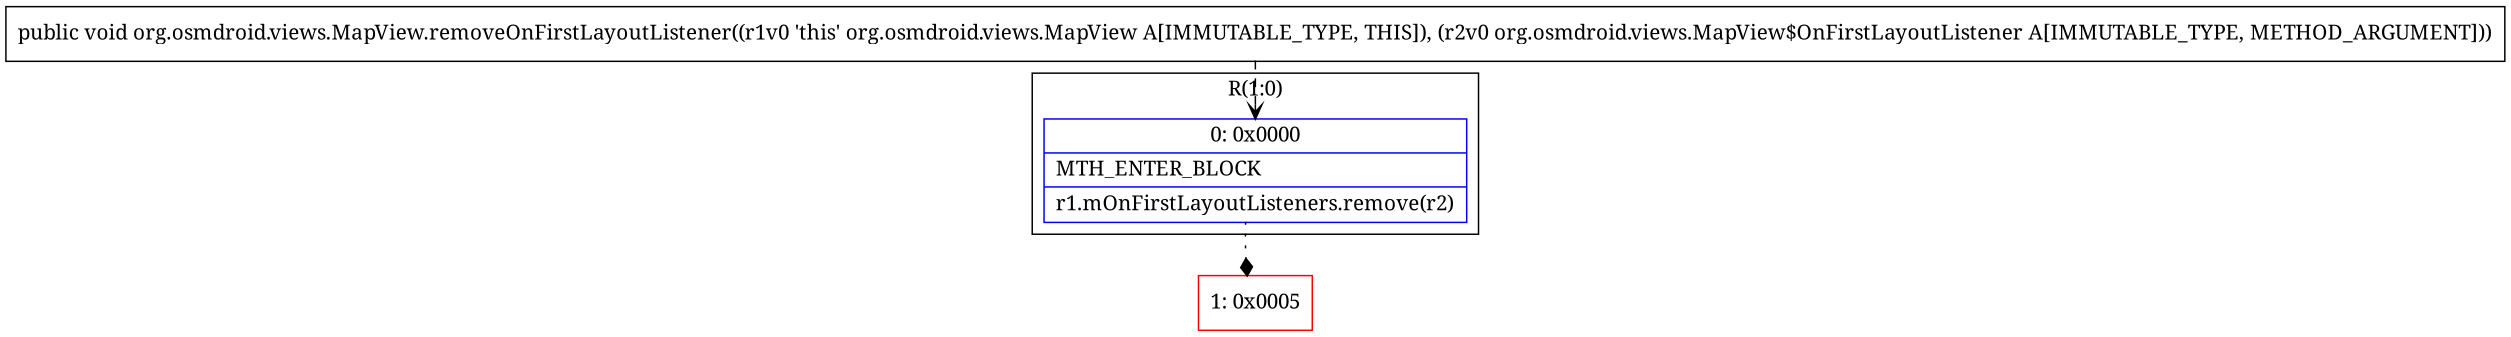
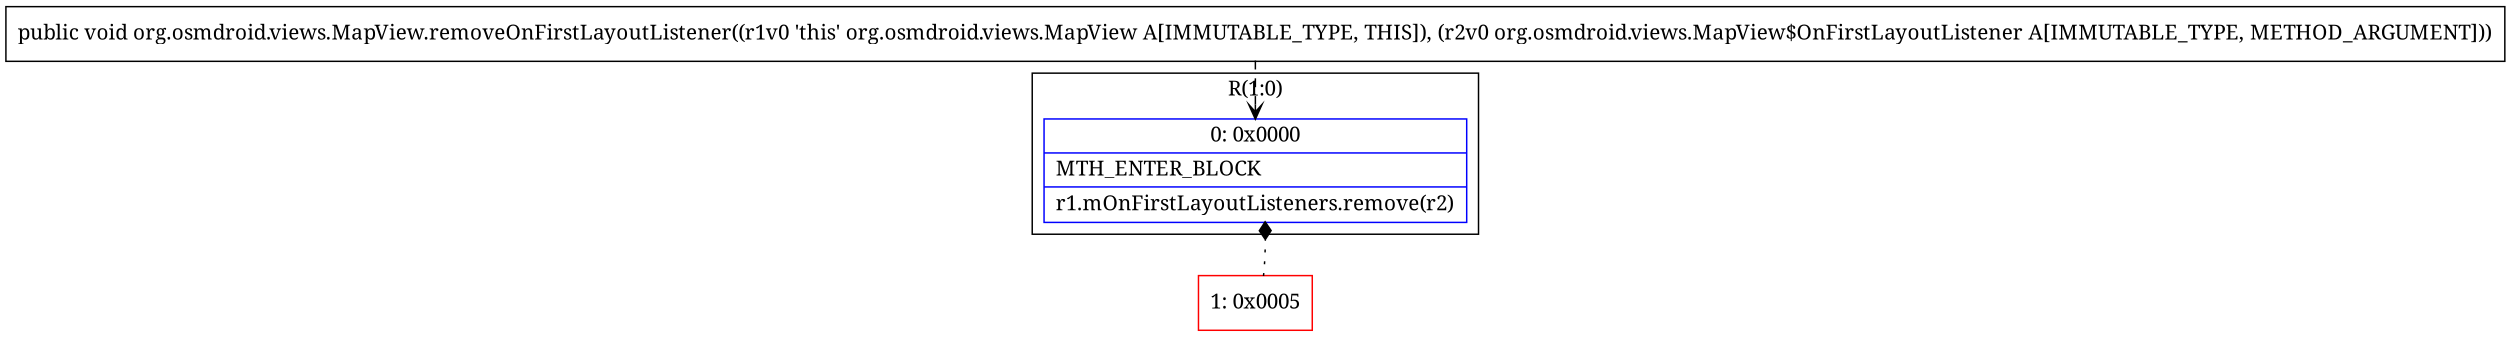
(1245, 244) -> (1265, 258)
